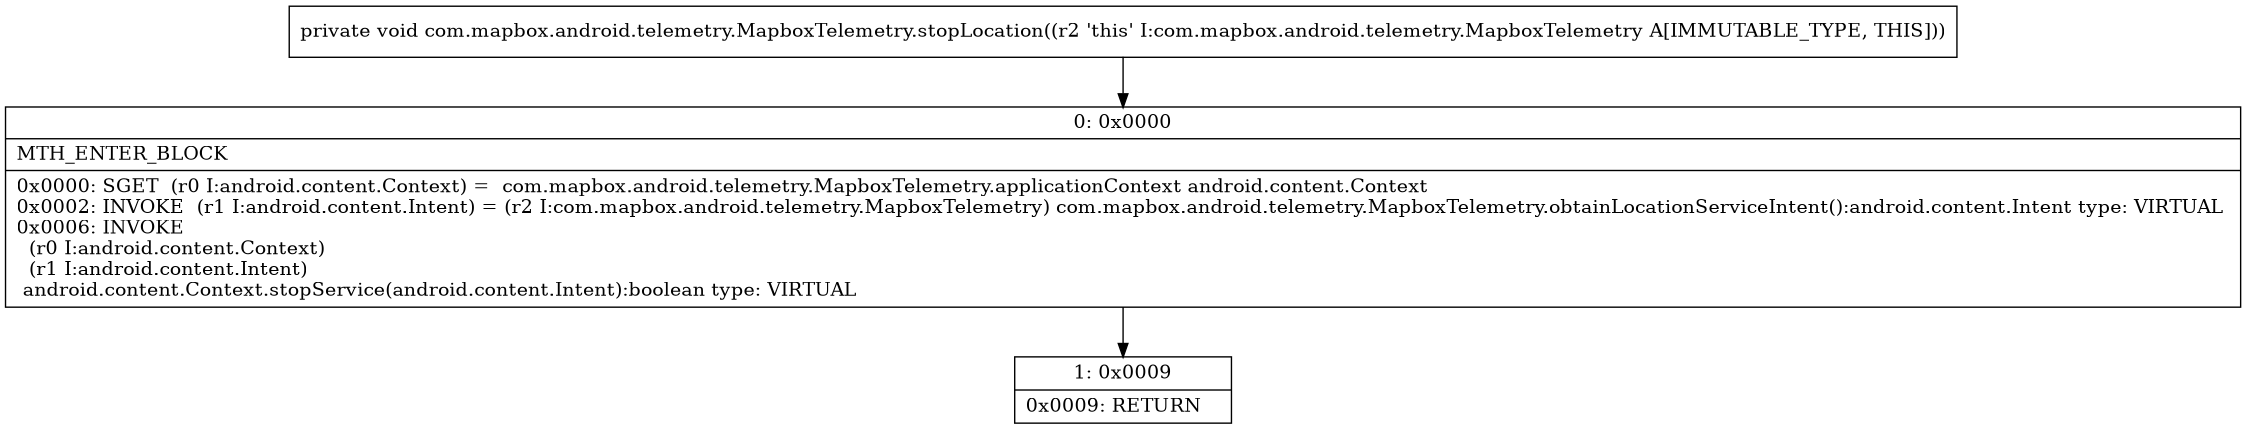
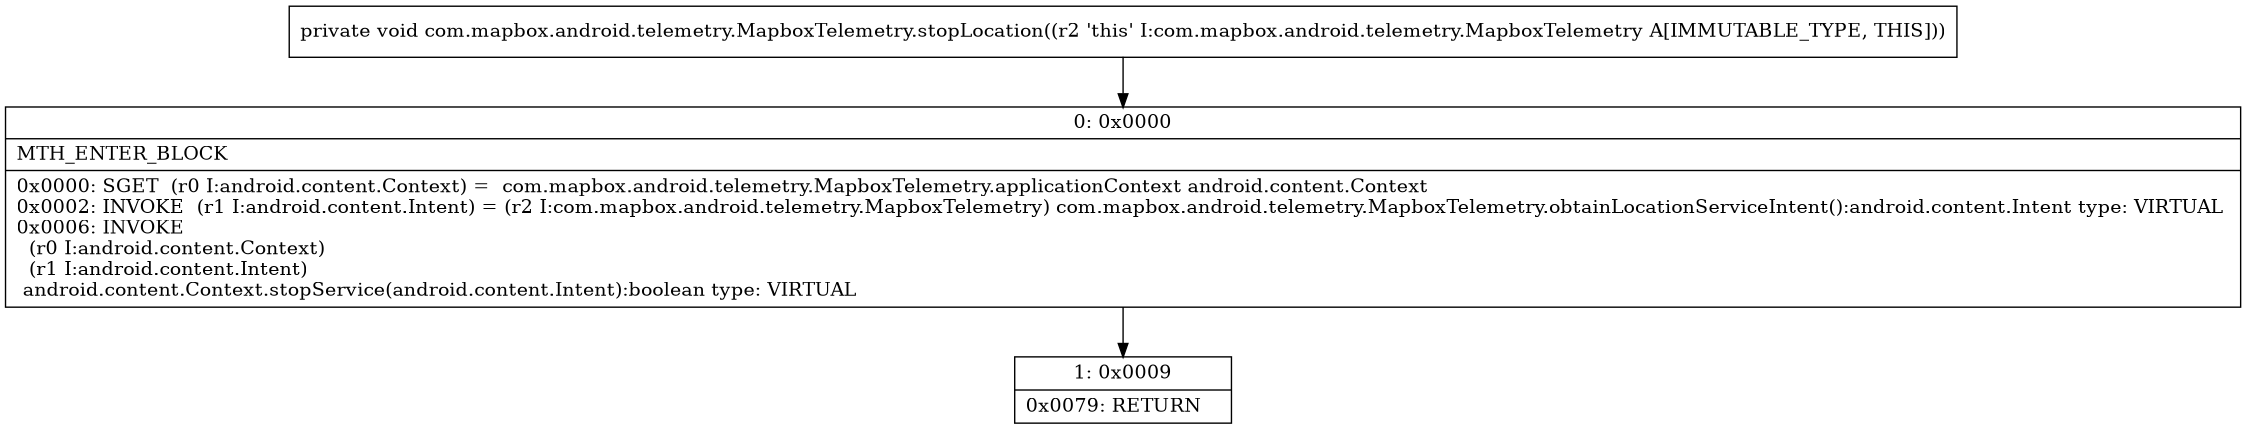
(1123, 406) -> (1123, 406)
